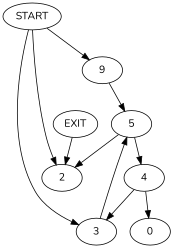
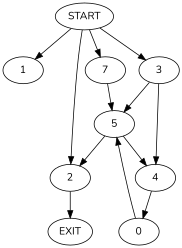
none -> (23, 70)
(102, 70) -> (105, 70)
(70, 147) -> (70, 201)
none -> (126, 182)
(123, 202) -> (157, 120)
